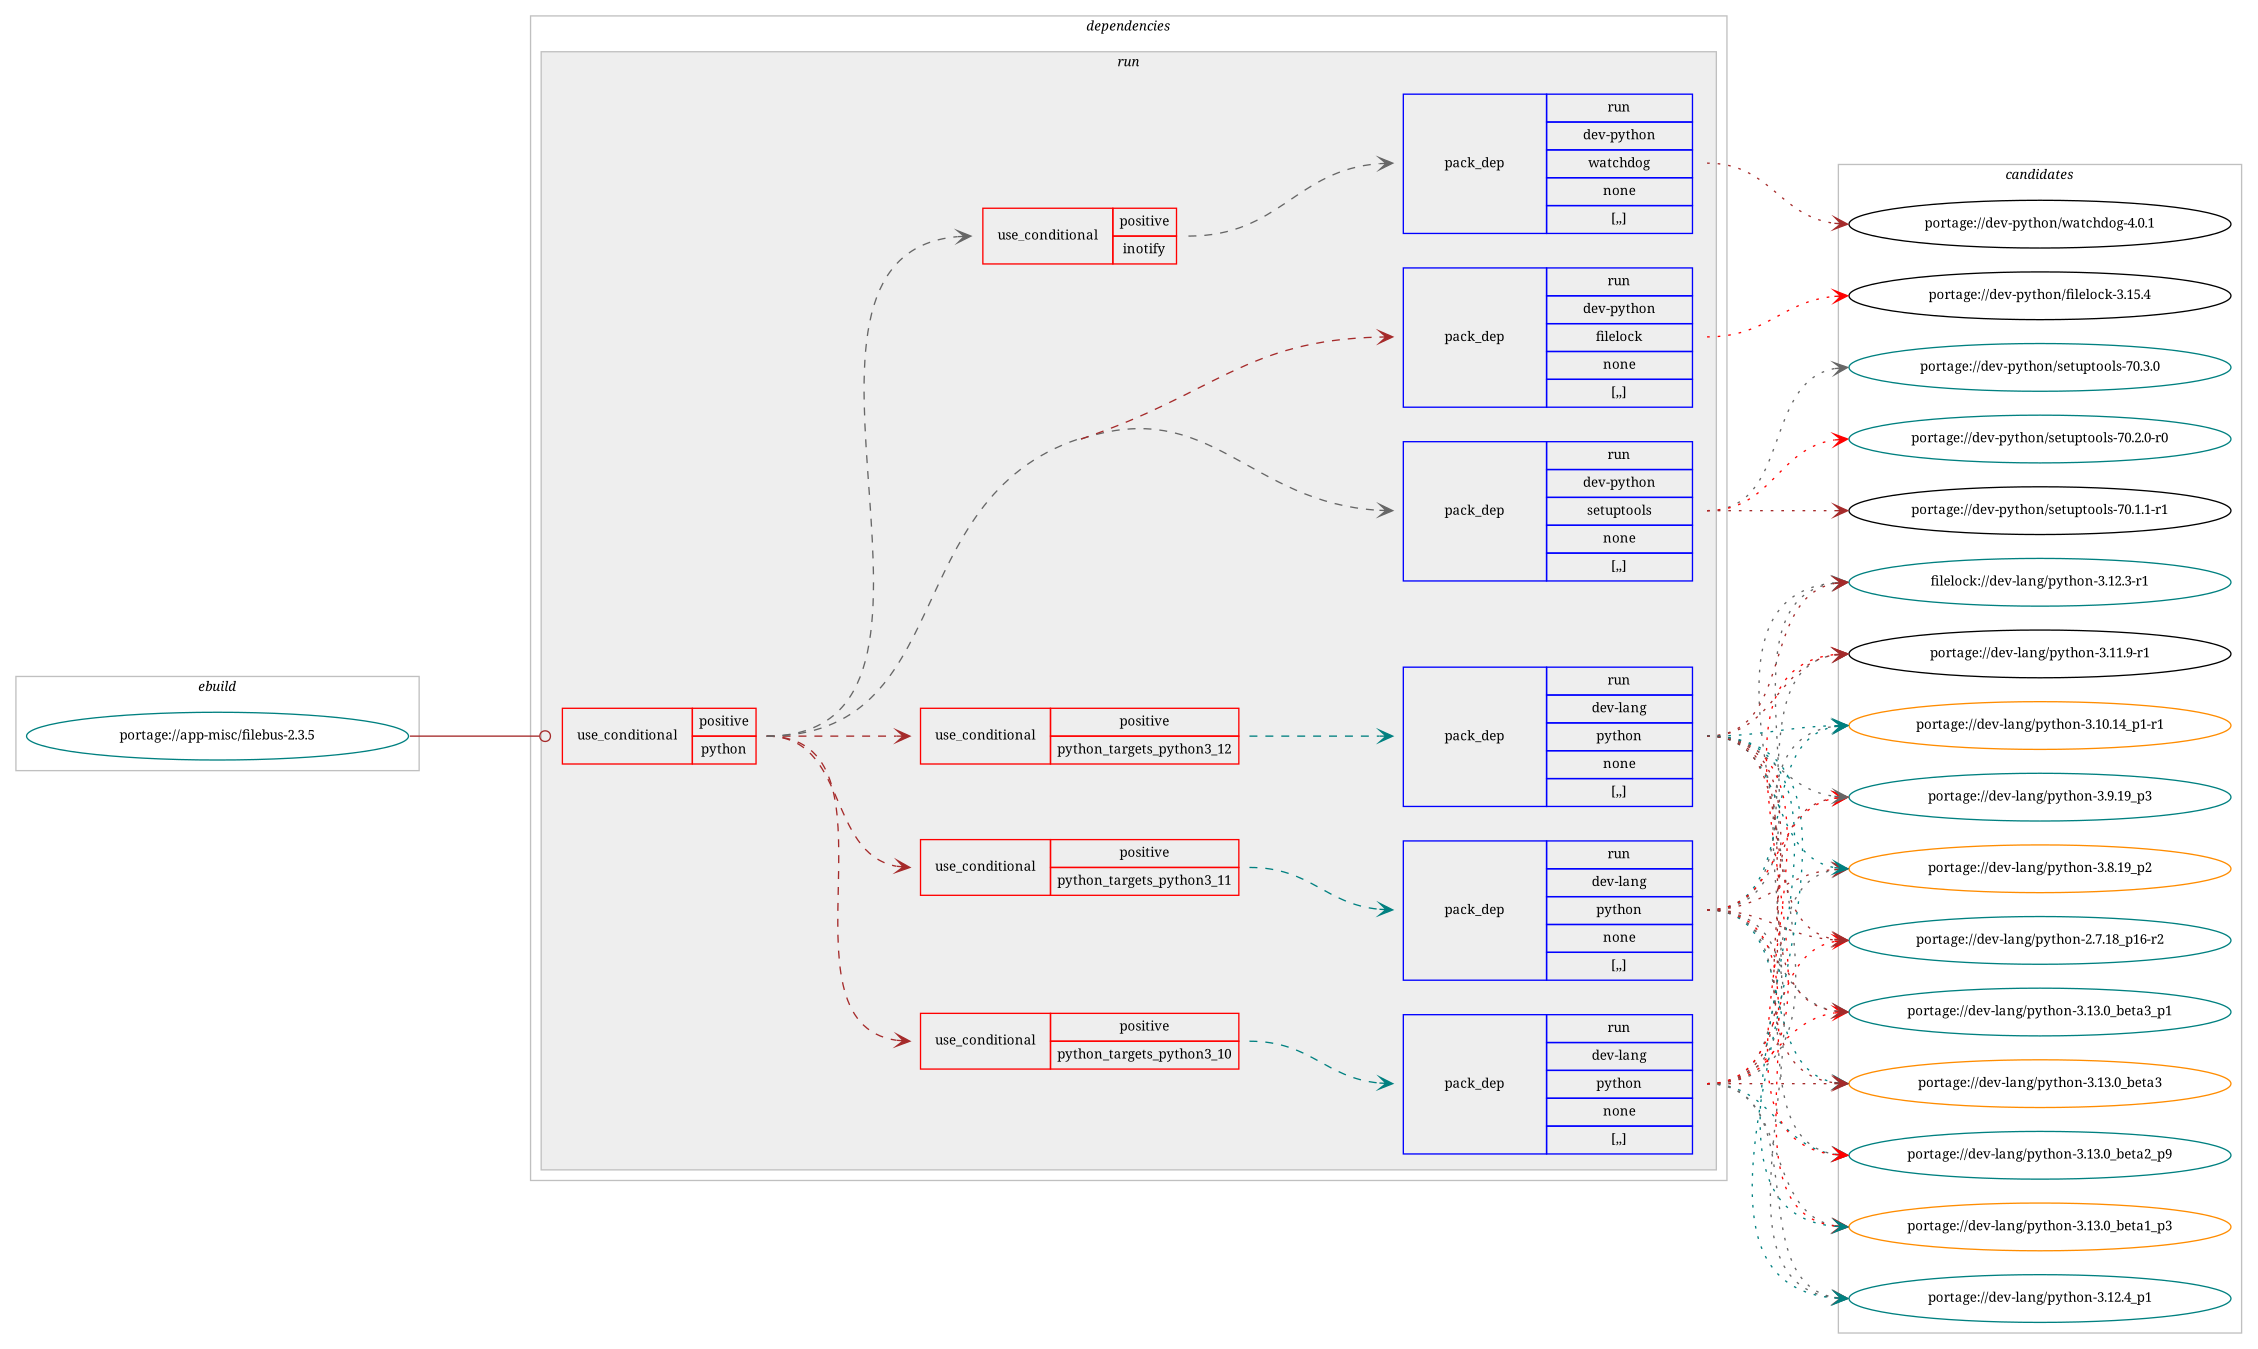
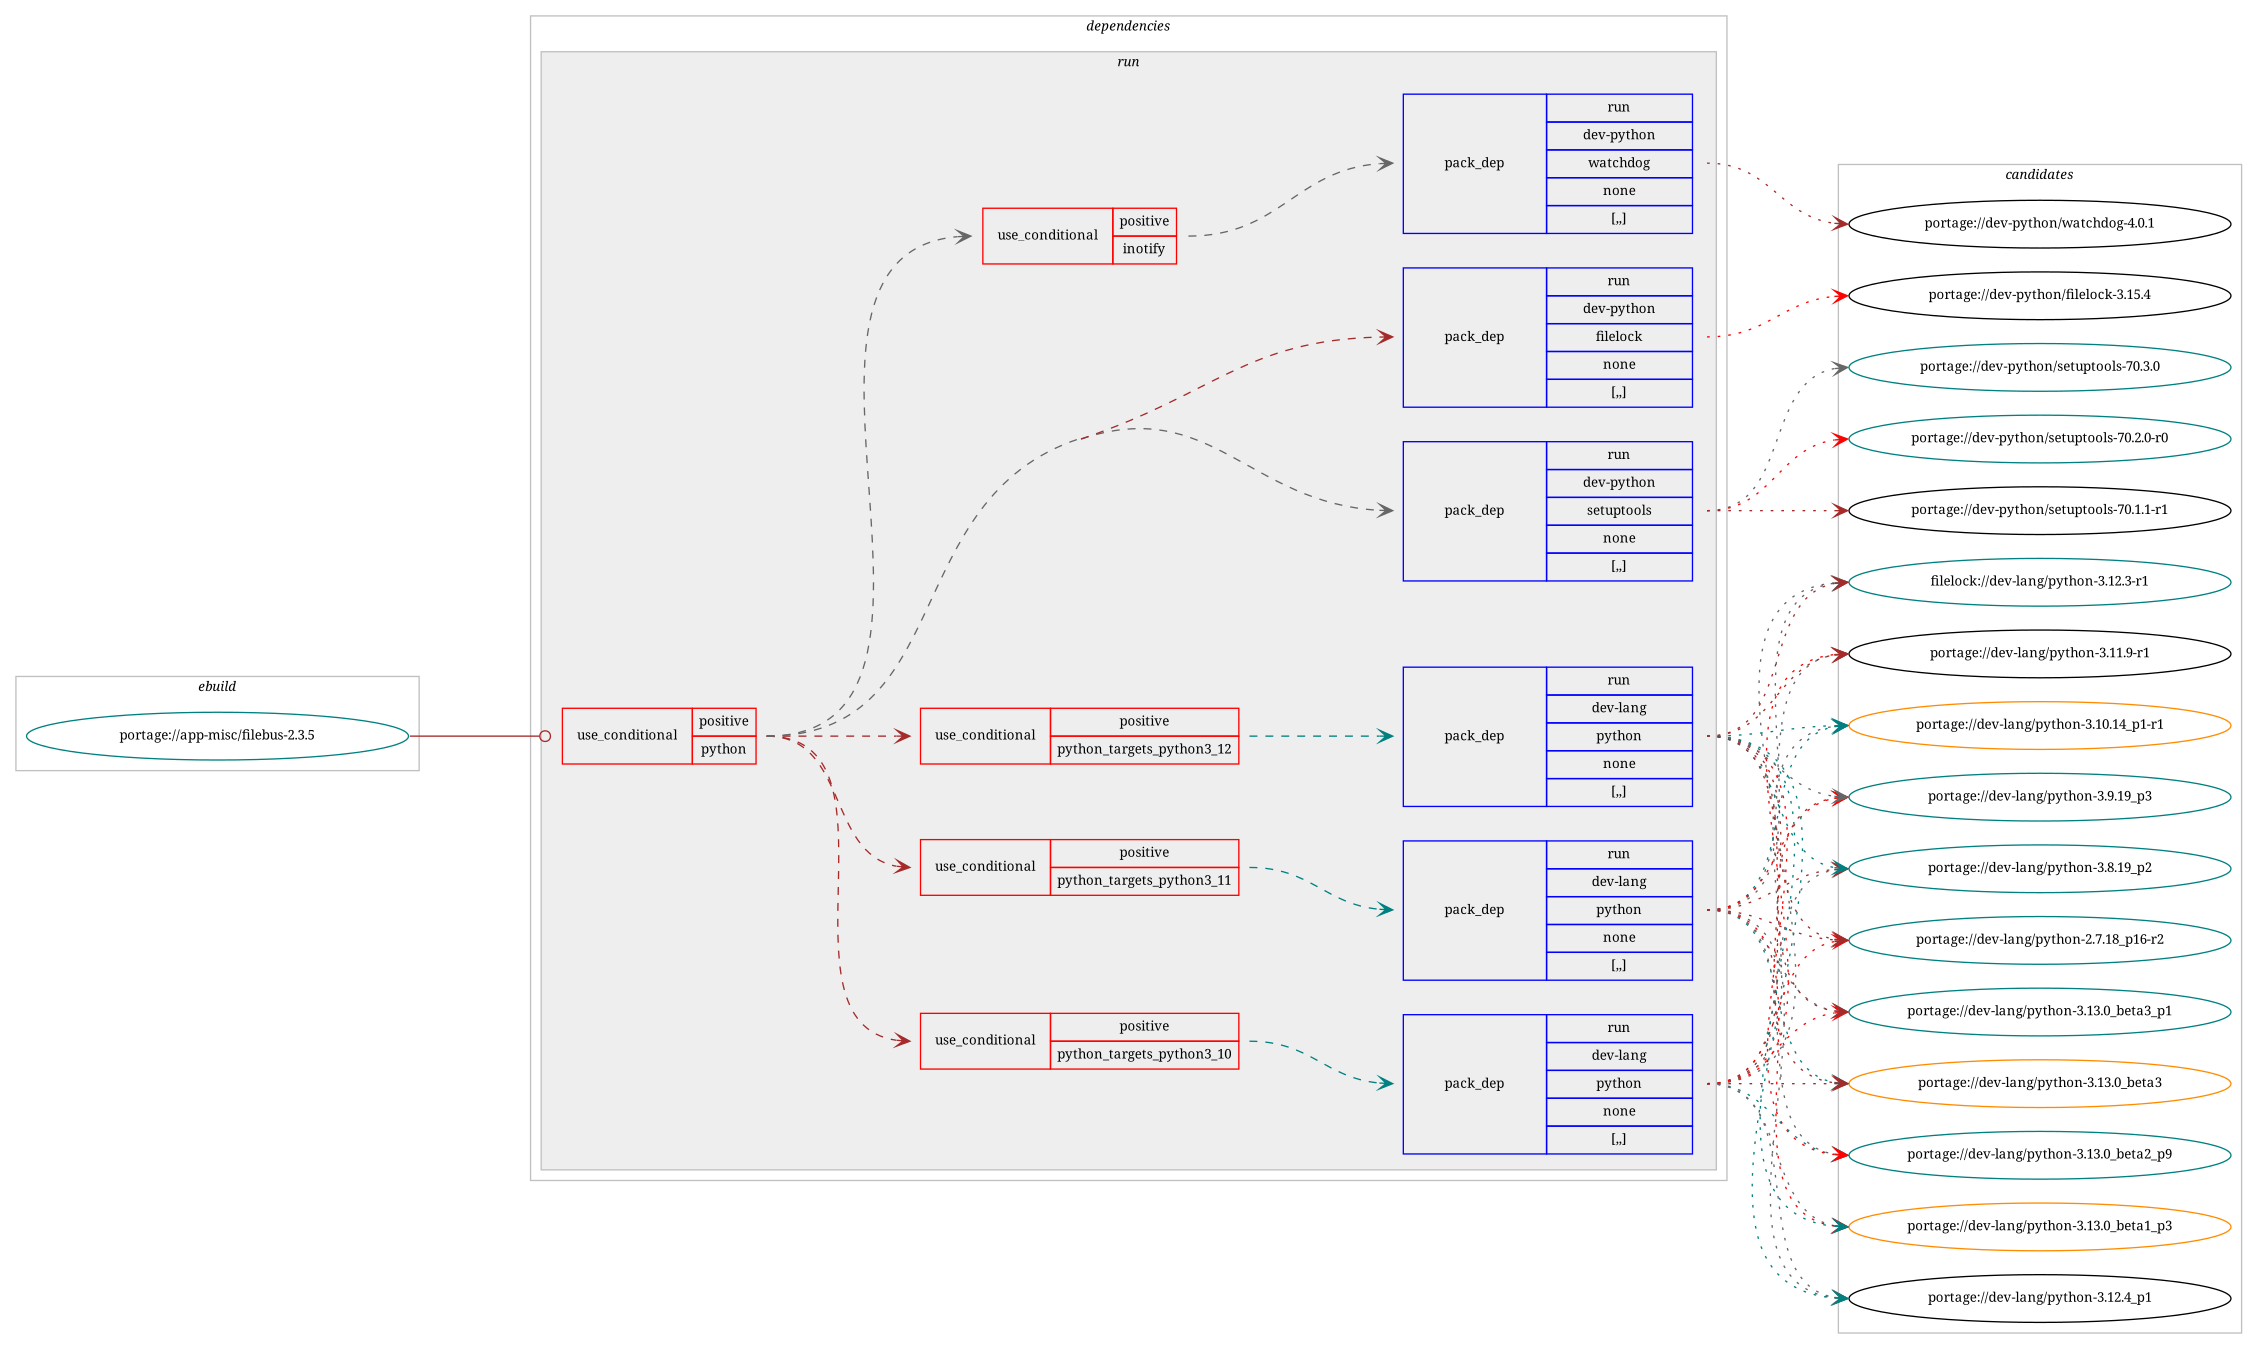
(2040, 869) -> (2040, 869)
(2040, 1299) -> (2040, 1299)
